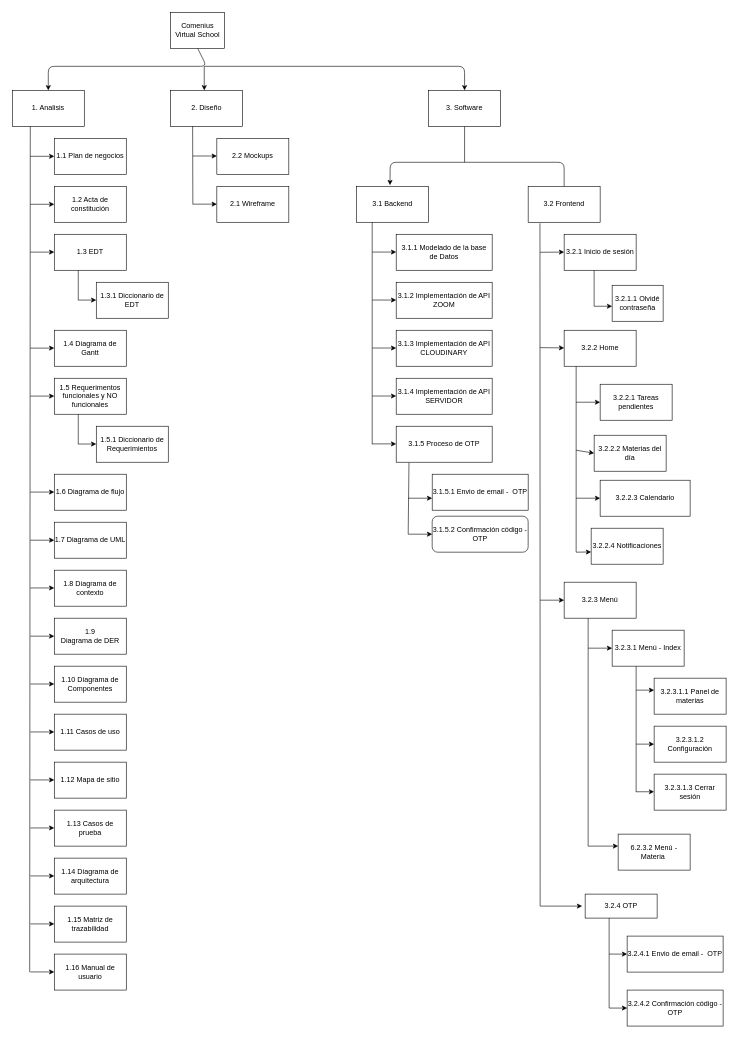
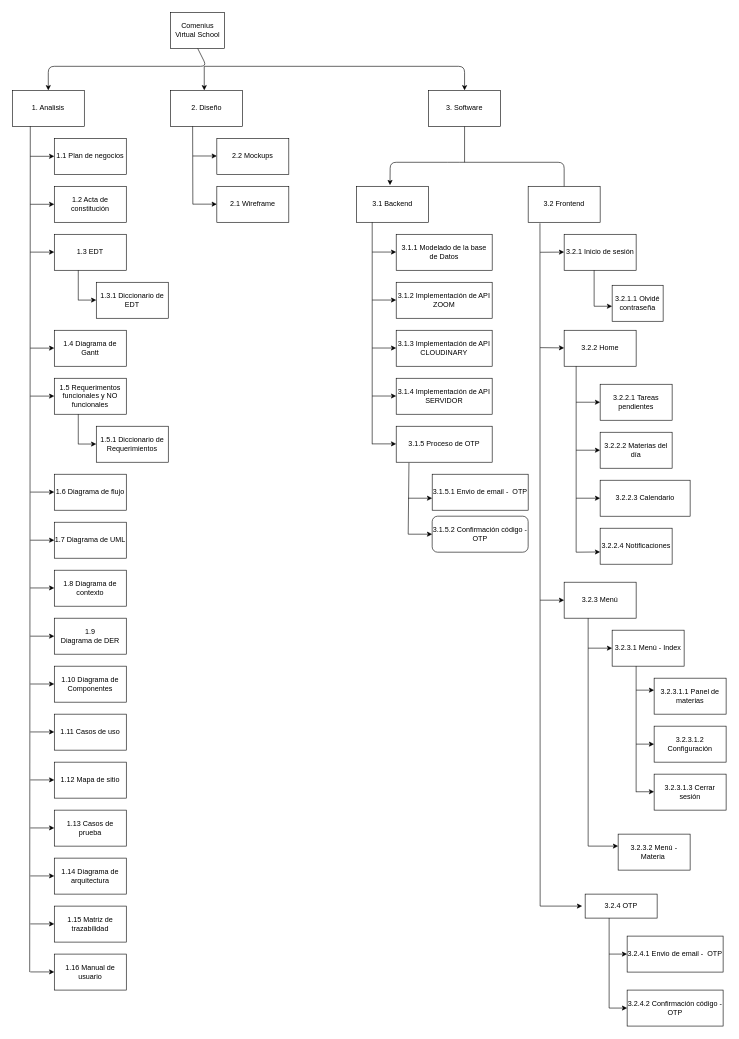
(630, 453) -> (636, 450)
(627, 546) -> (636, 546)
(654, 852) -> (654, 852)
